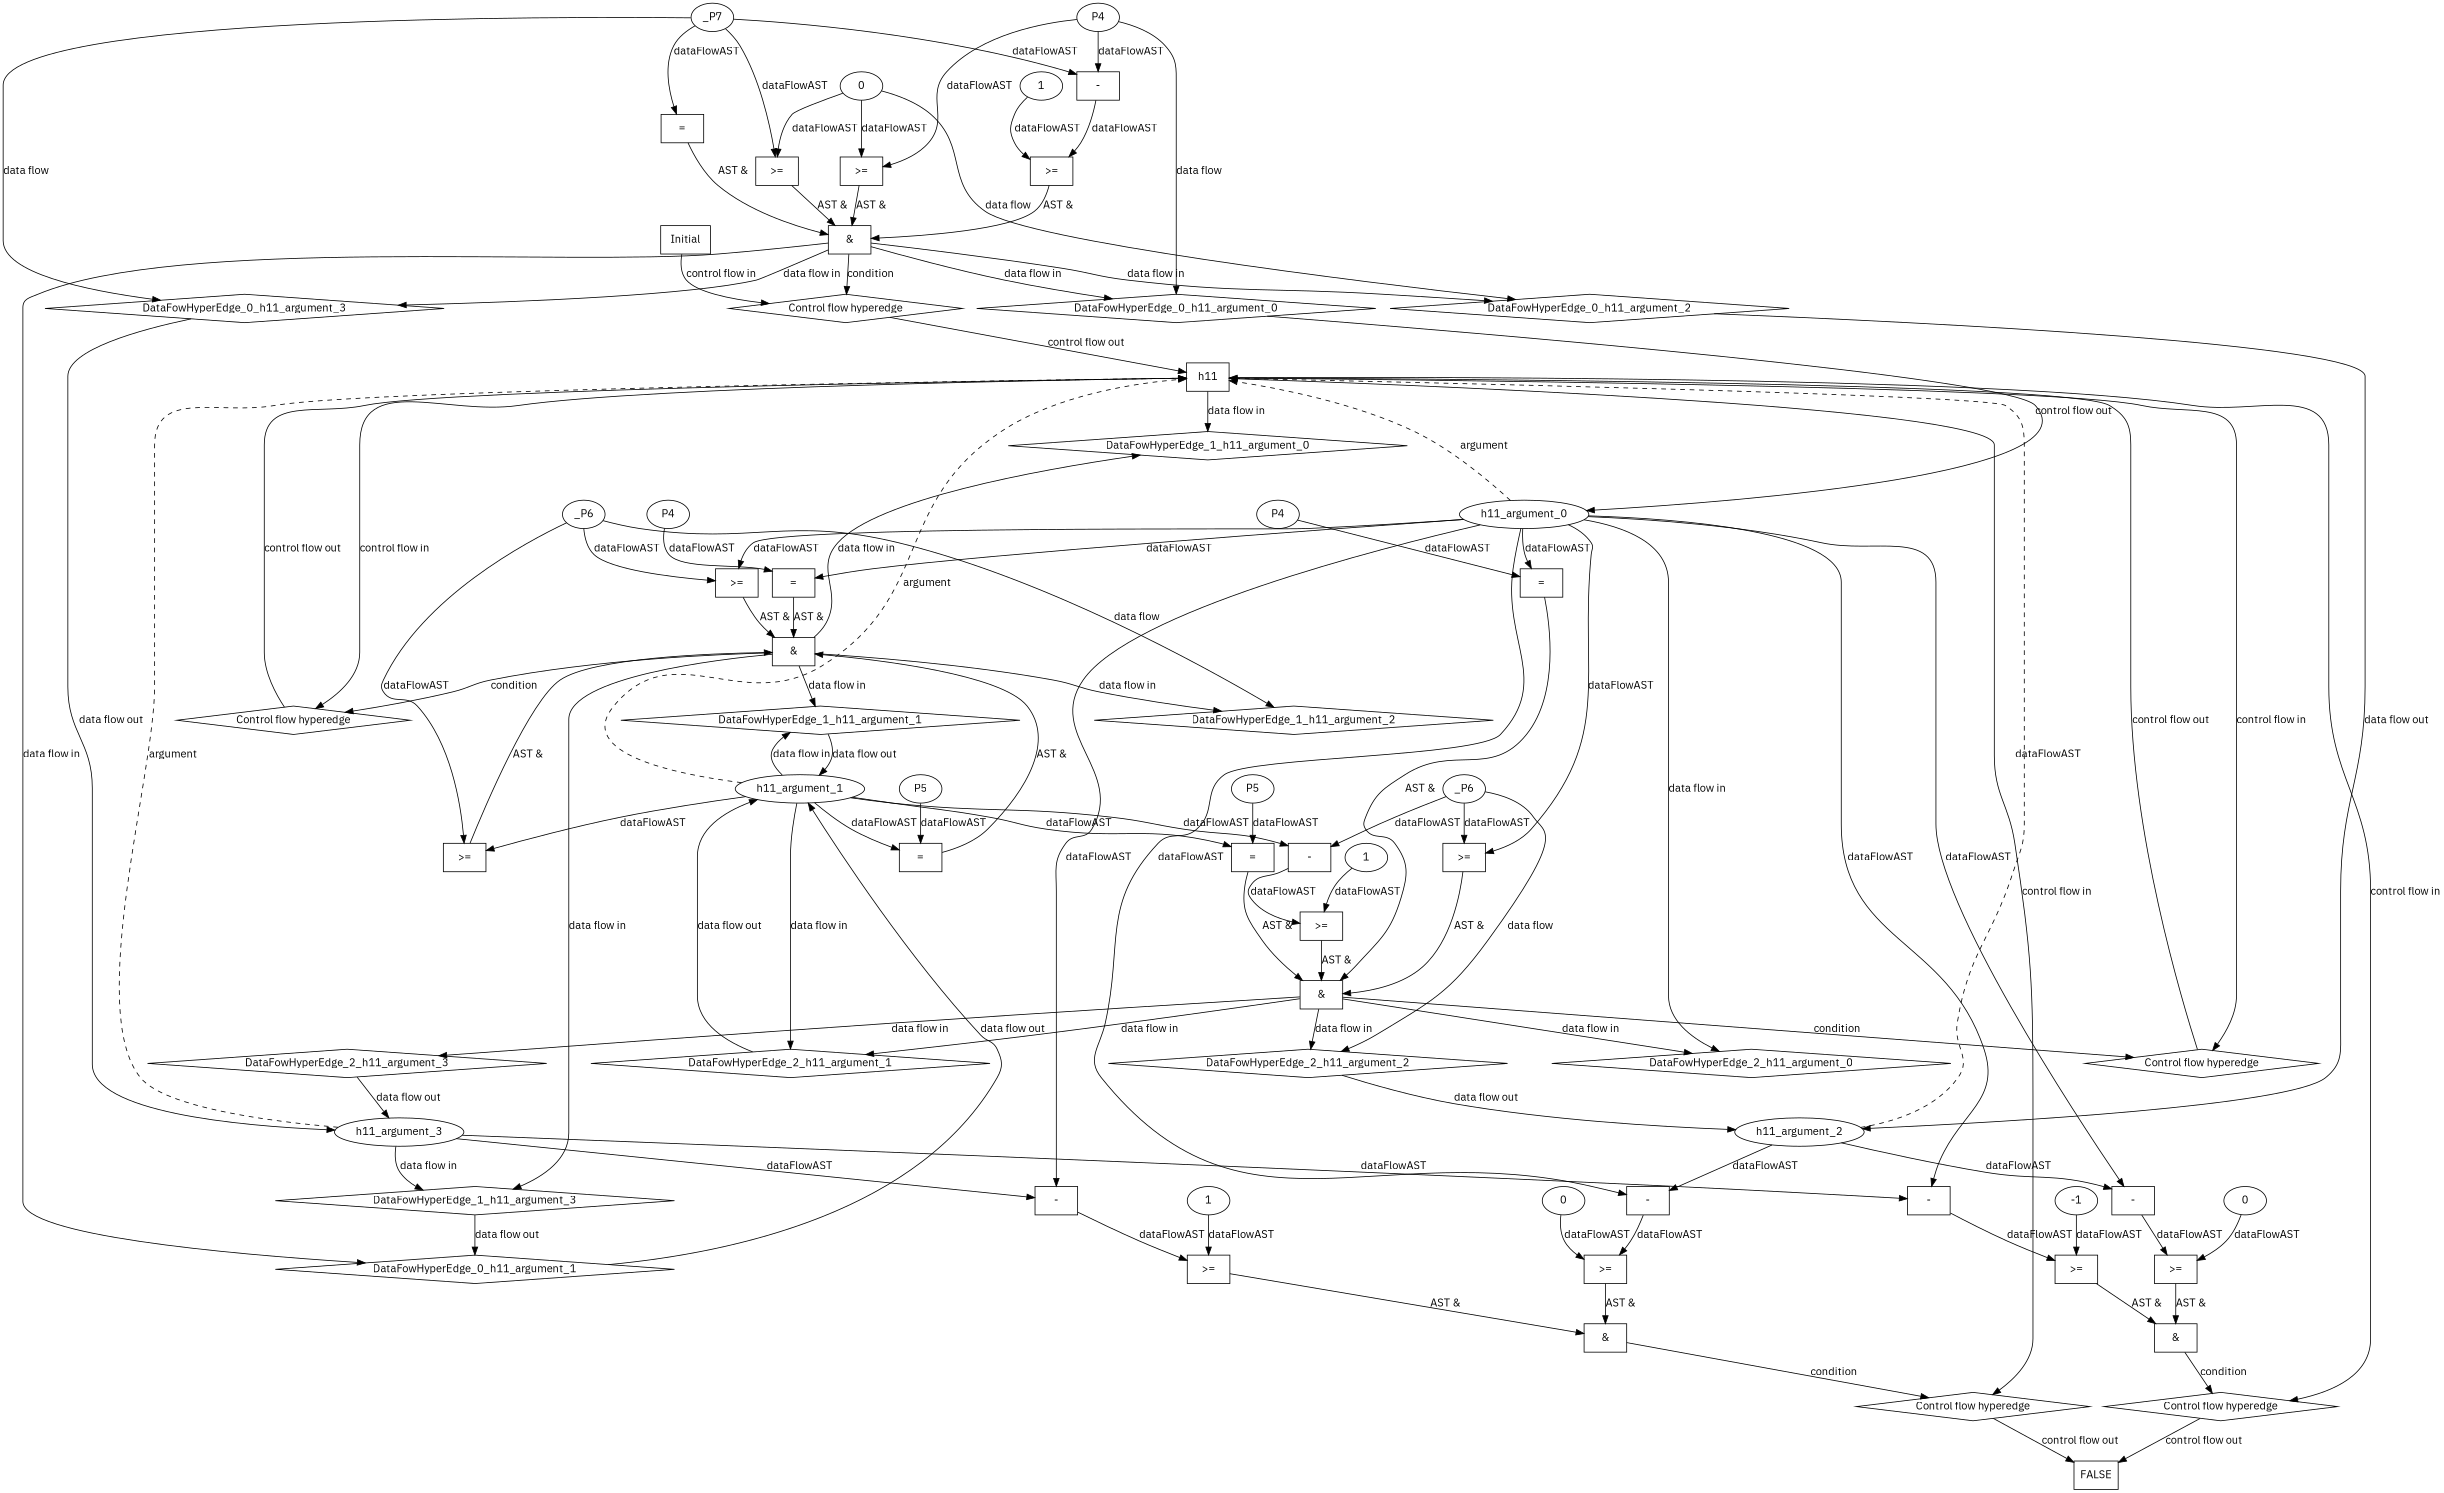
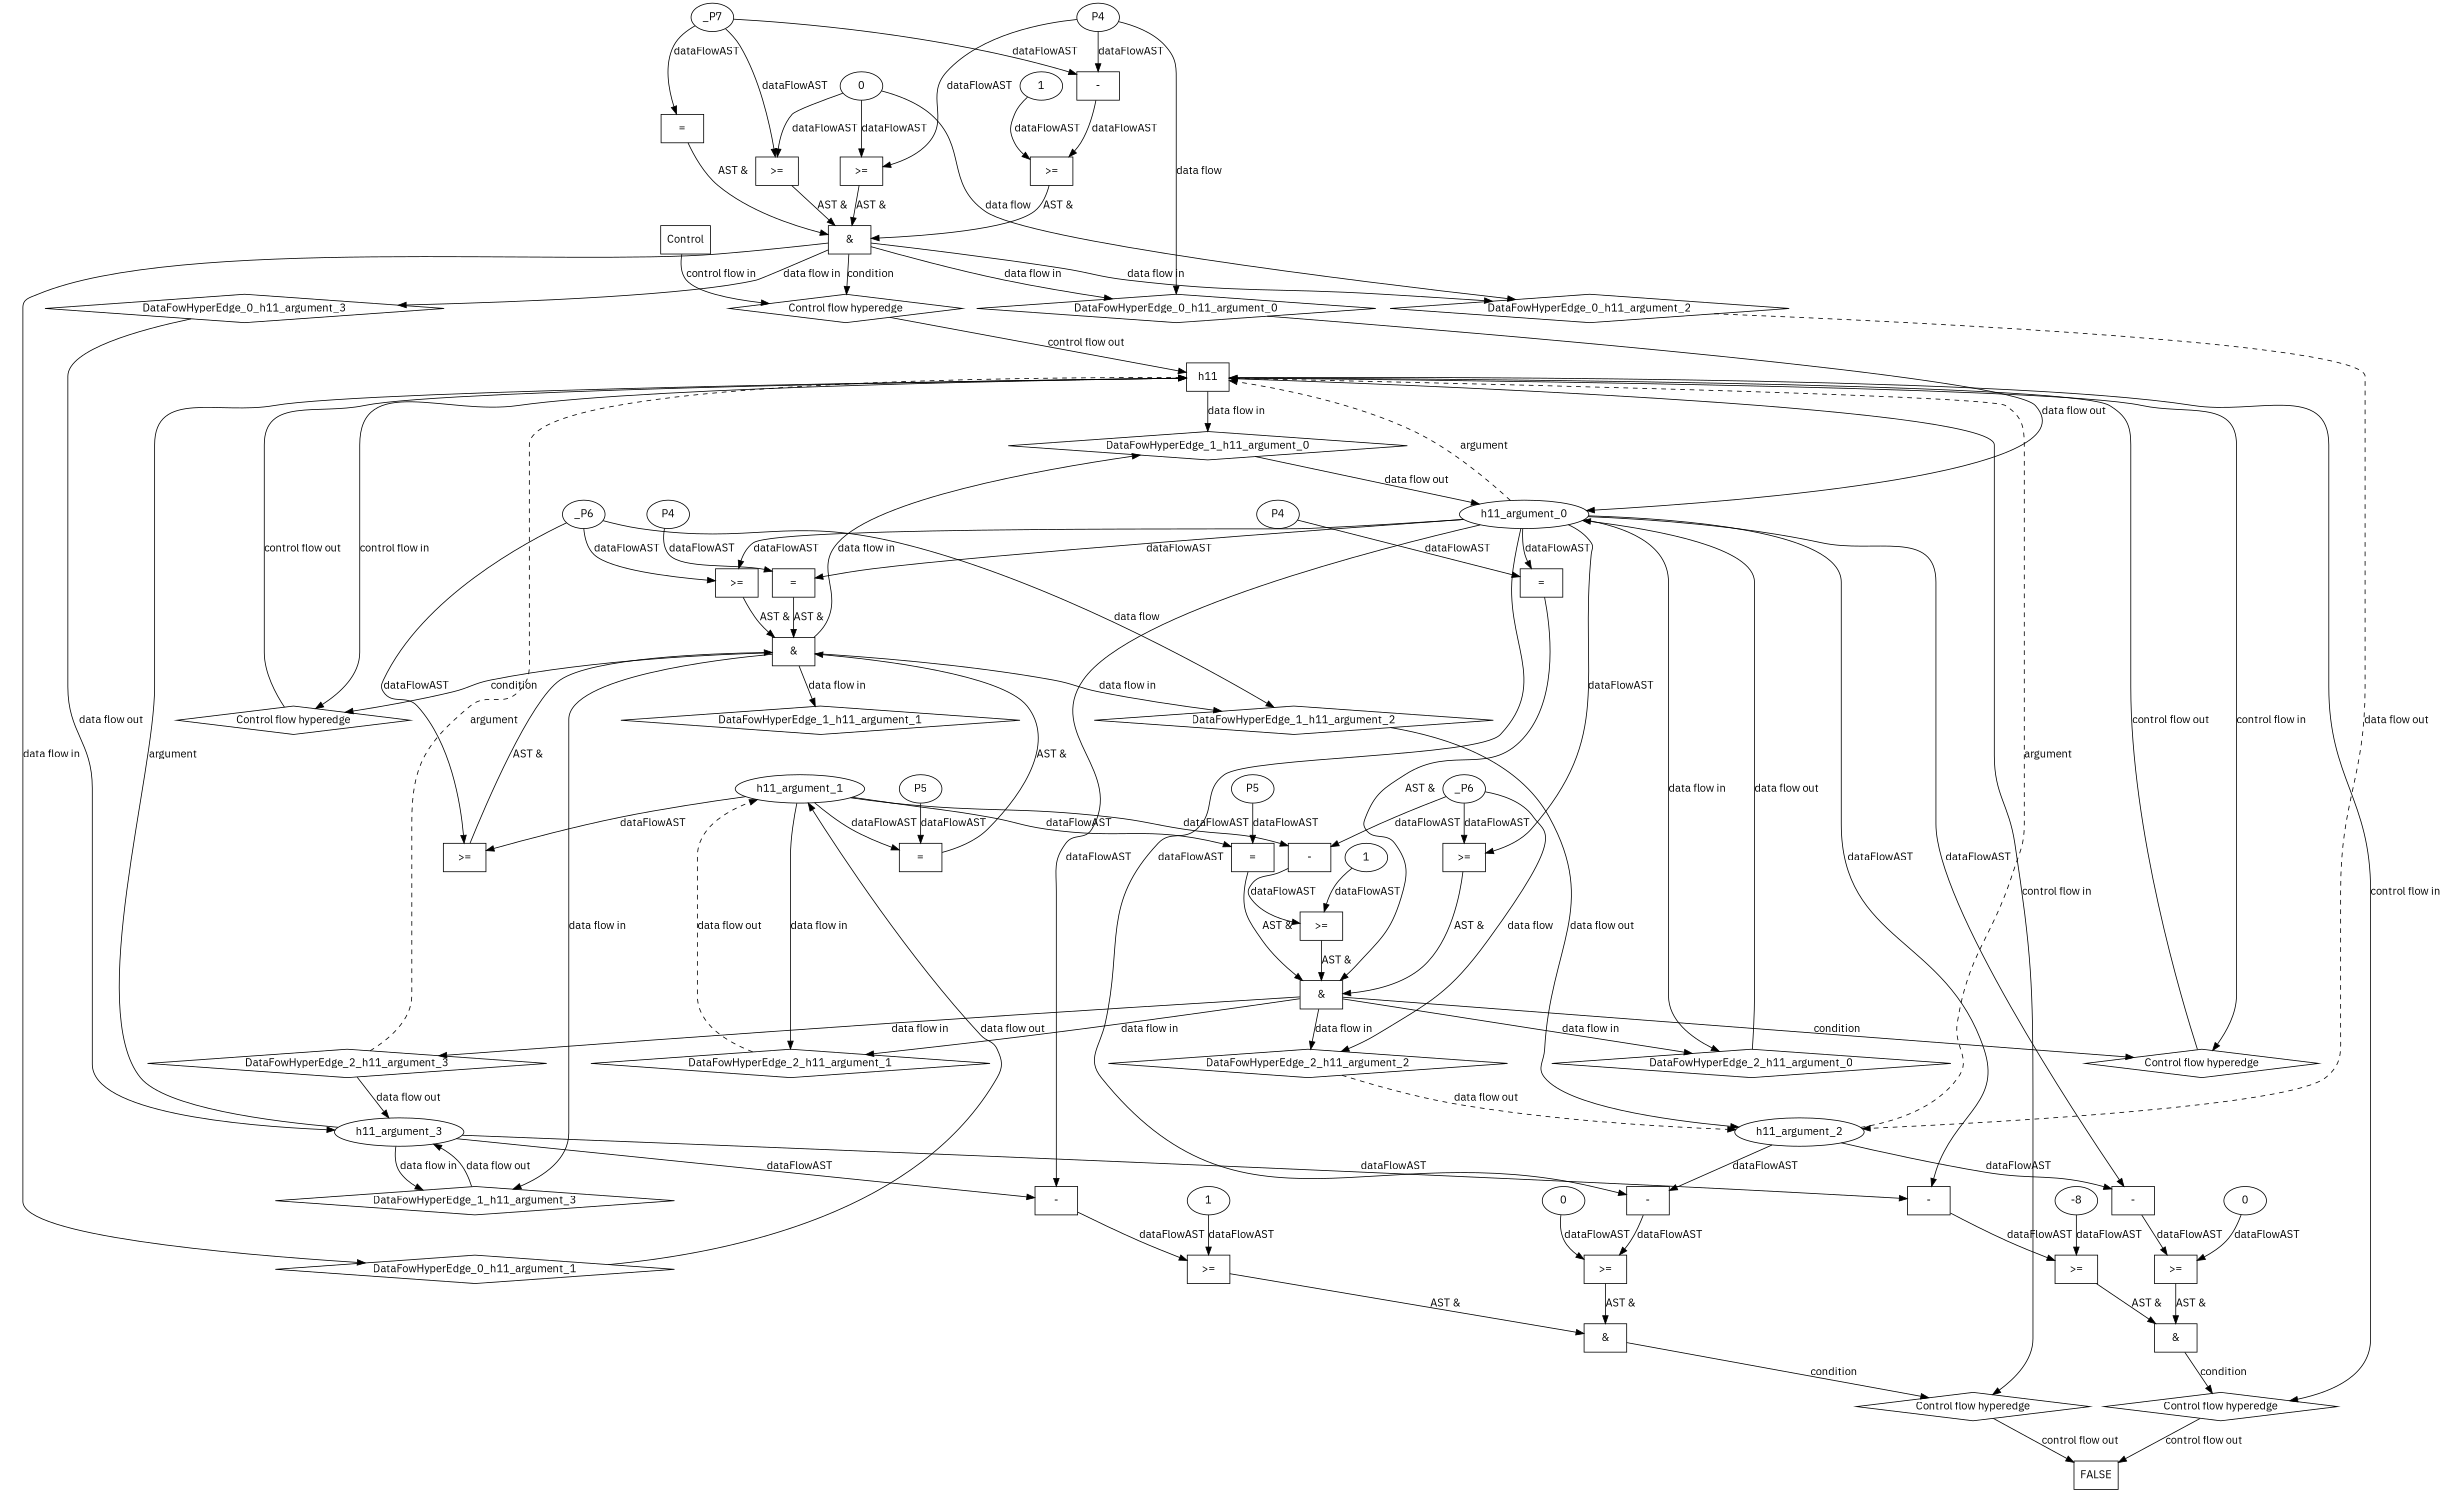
(179, 34) -> none
(686, 240) -> (686, 240)
(233, 408) -> (233, 408)
(2074, 411) -> (2074, 411)
none -> (1363, 479)
(2365, 632) -> (2365, 632)
(857, 639) -> (529, 456)
none -> (1754, 725)
(832, 753) -> none
(2048, 755) -> (2048, 755)
(771, 756) -> none
(697, 928) -> (697, 928)
none -> (1563, 950)
(1533, 1115) -> (1533, 1115)
(2076, 1201) -> (2076, 1201)
(475, 1231) -> (460, 1164)
